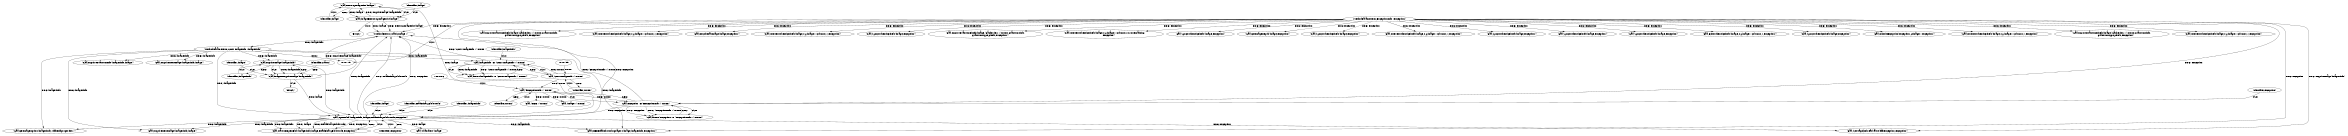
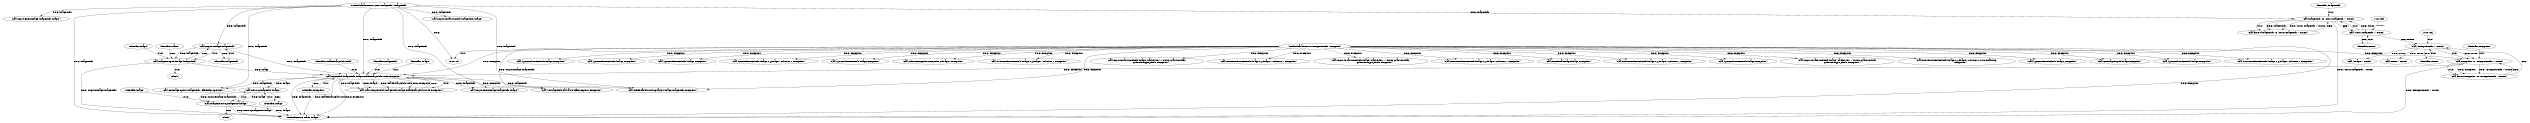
(315, 40) -> (74, 30)
(596, 94) -> (2495, 52)
(429, 131) -> none
